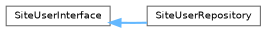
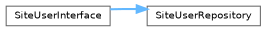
(134, 23) -> (123, 9)
